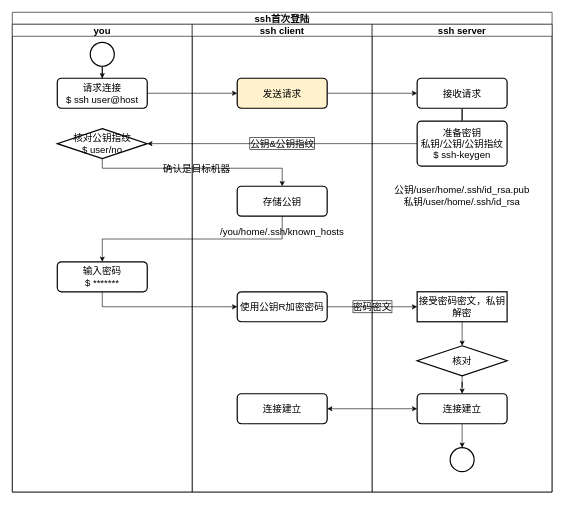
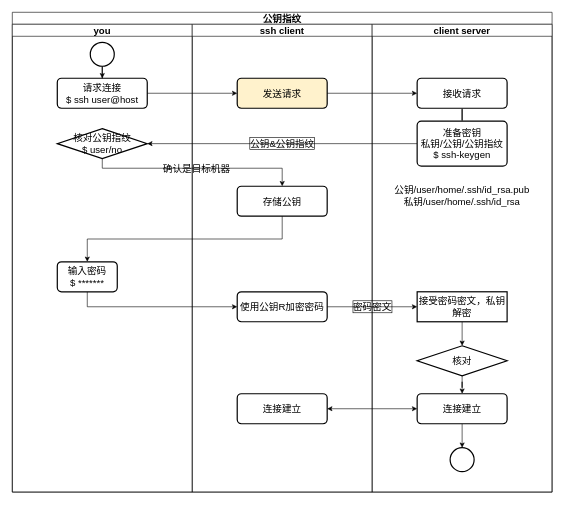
(282, 19) -> (282, 19)
(462, 31) -> (462, 31)
(282, 231) -> none
(102, 277) -> (87, 277)
